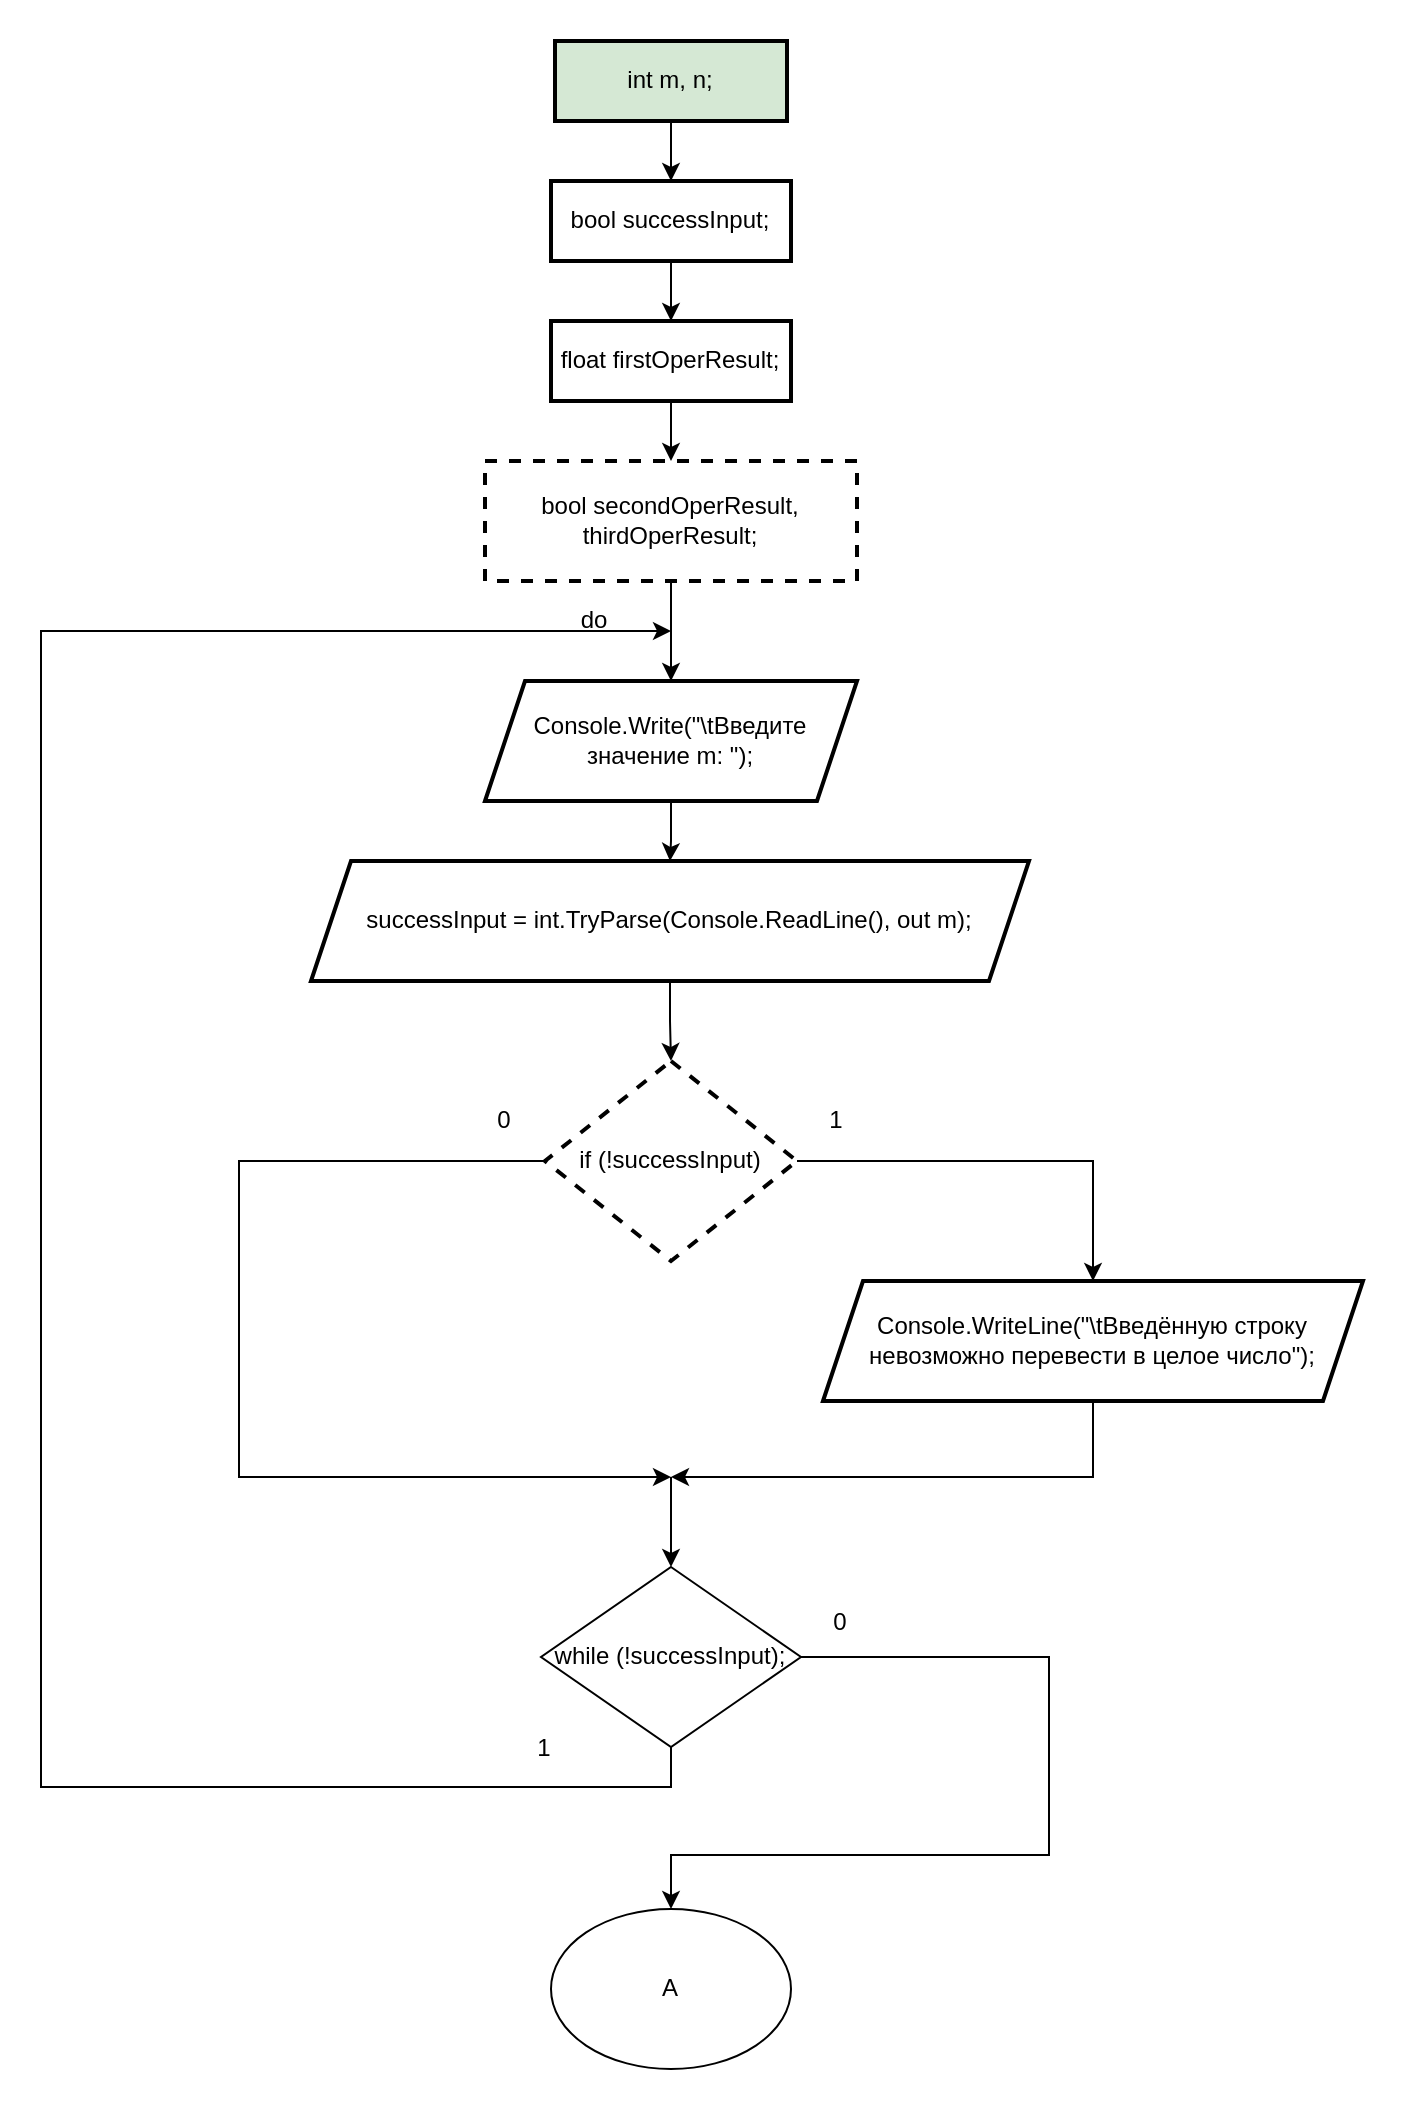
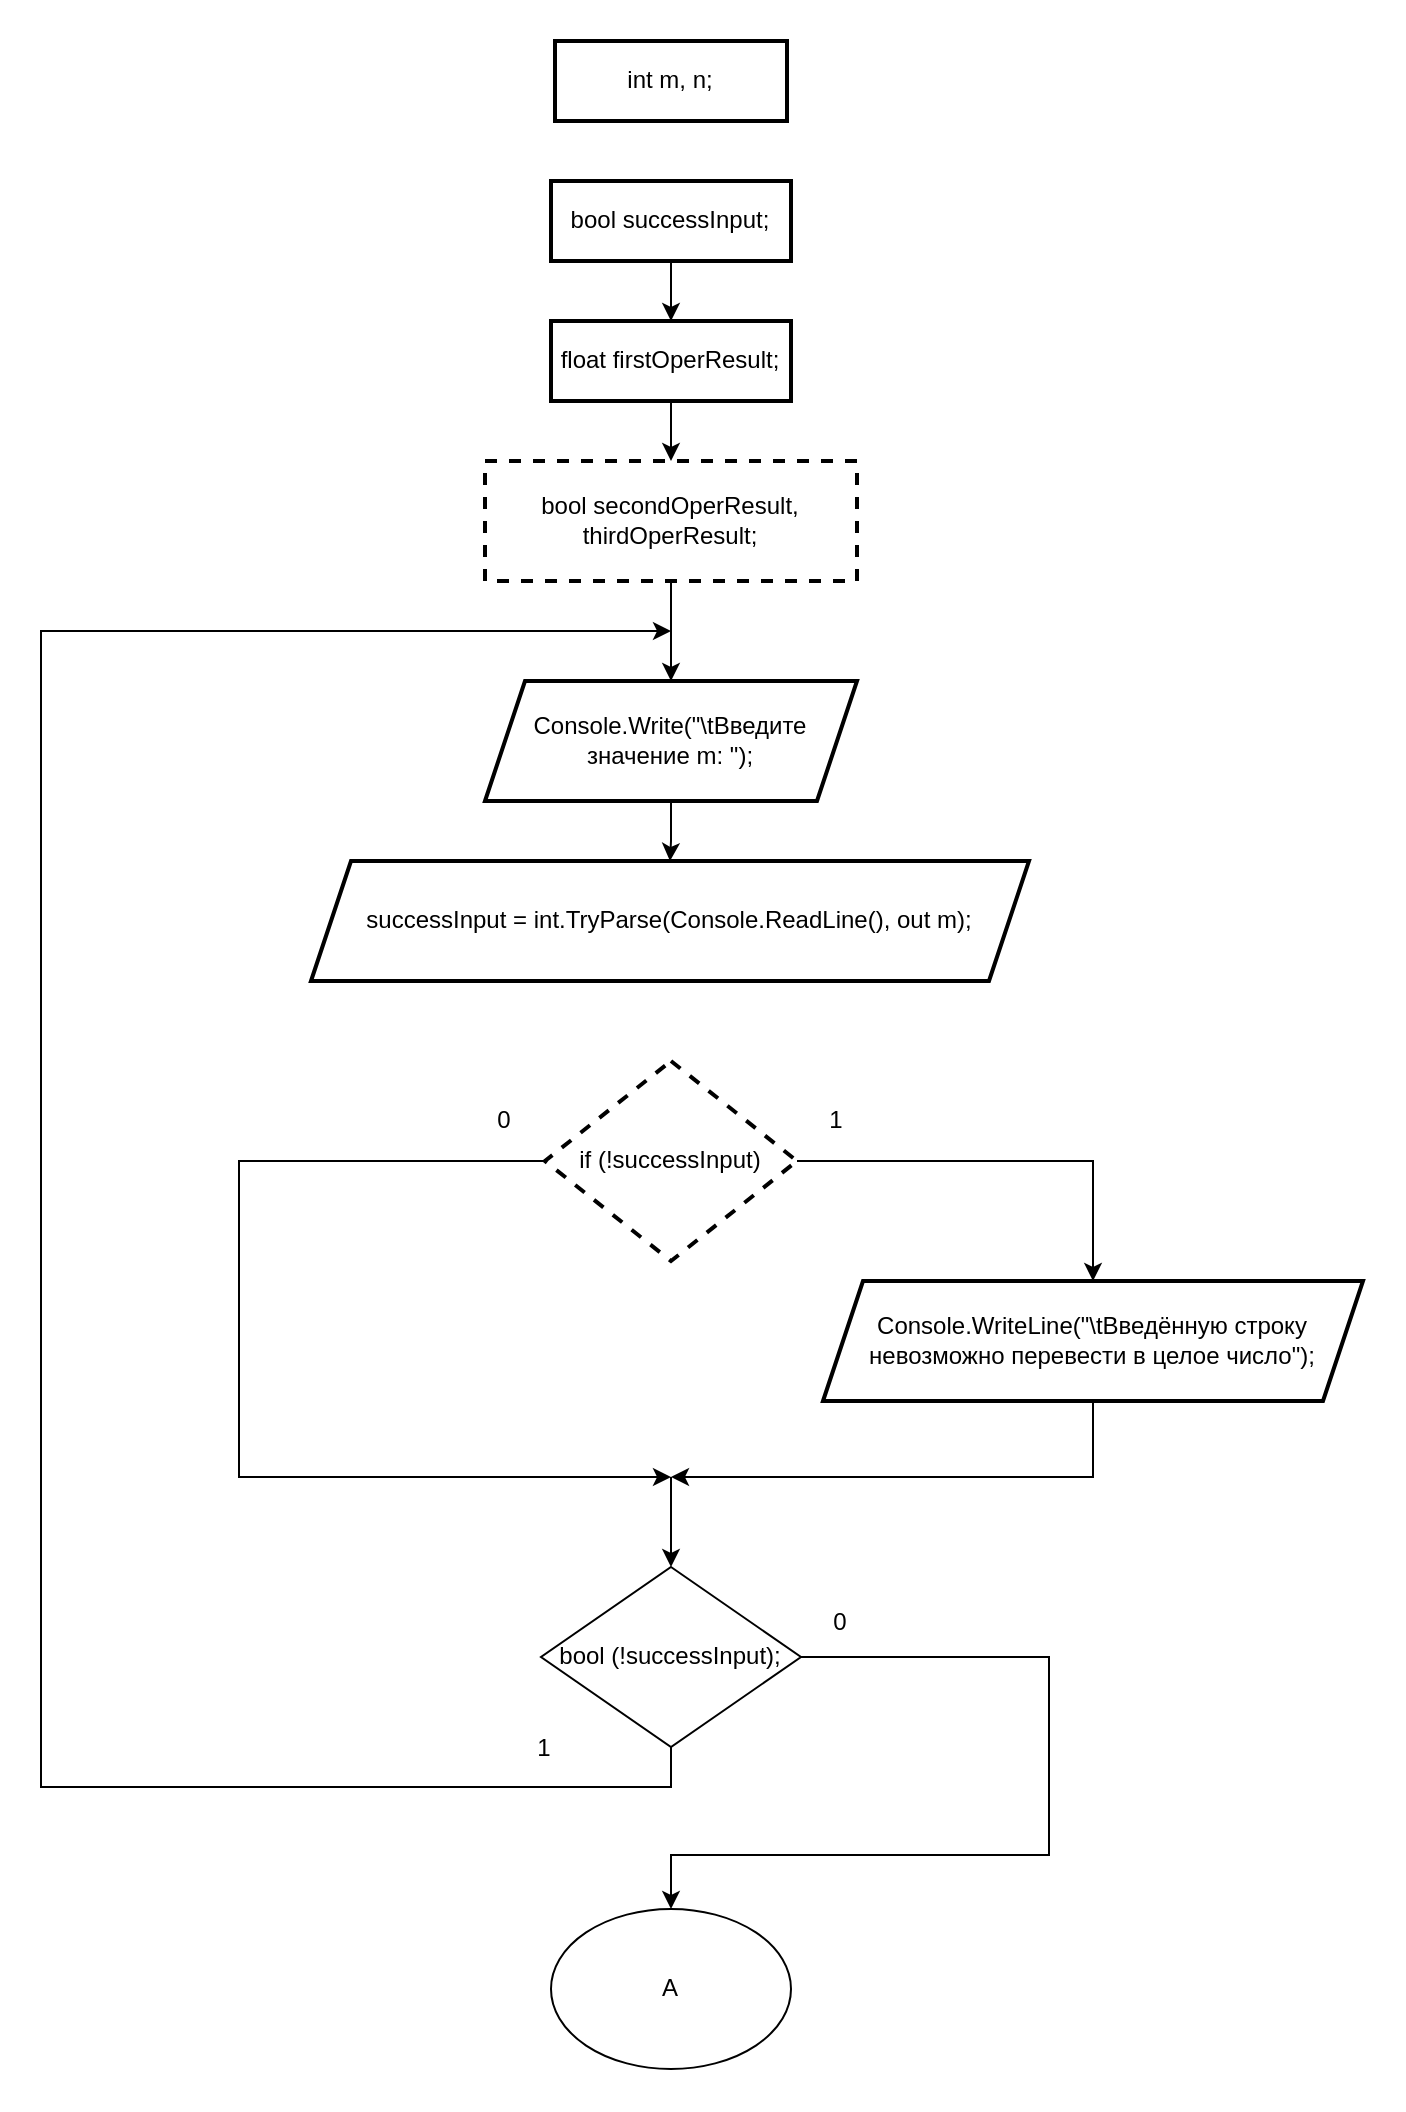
(671, 81) -> (671, 81)
(671, 158) -> none
(595, 621) -> none
(670, 1014) -> none
(671, 1657) -> (671, 1657)
